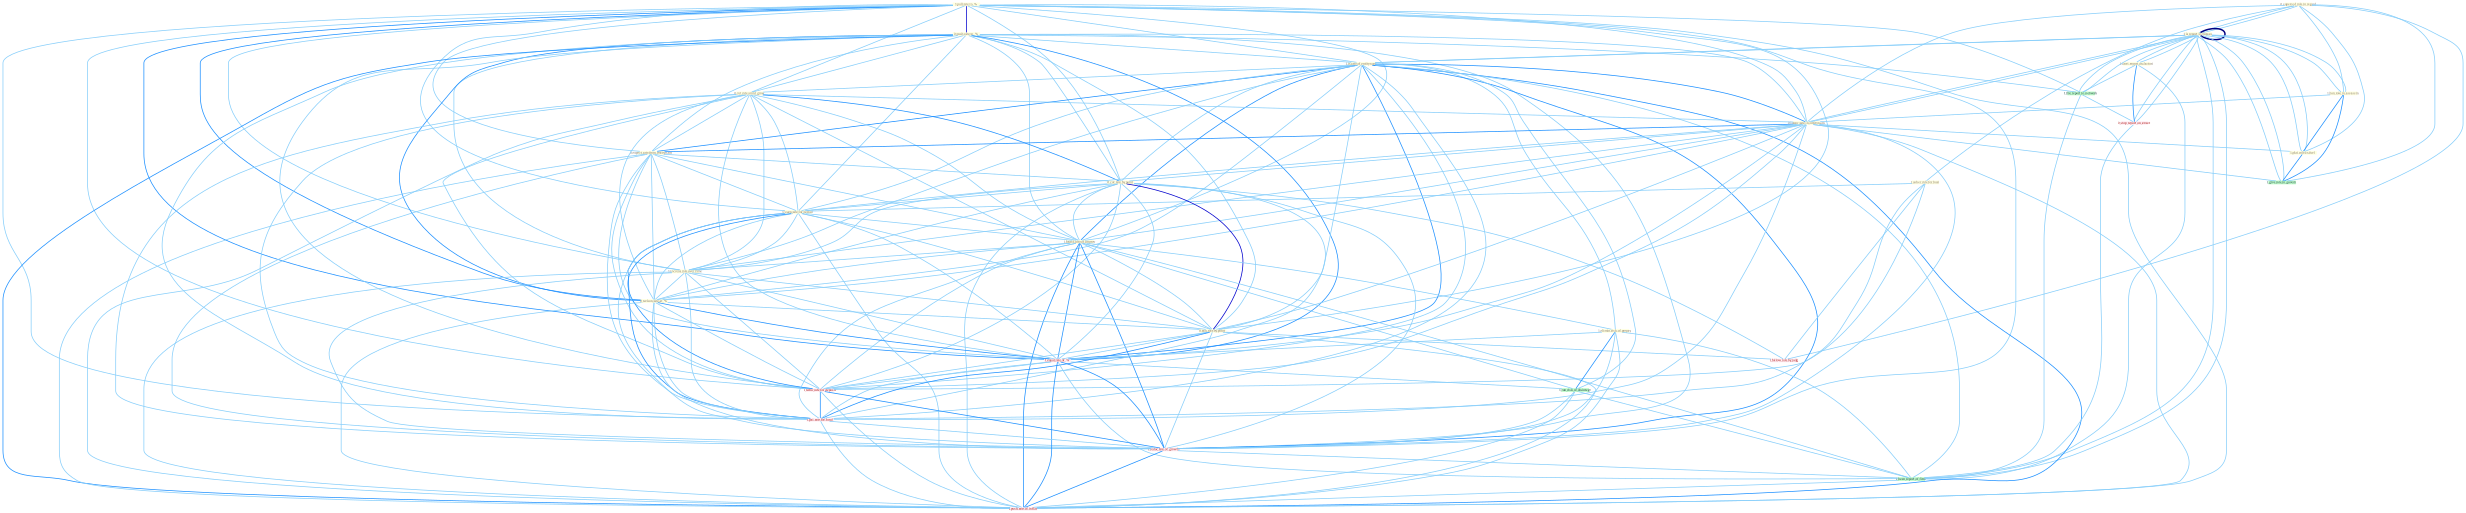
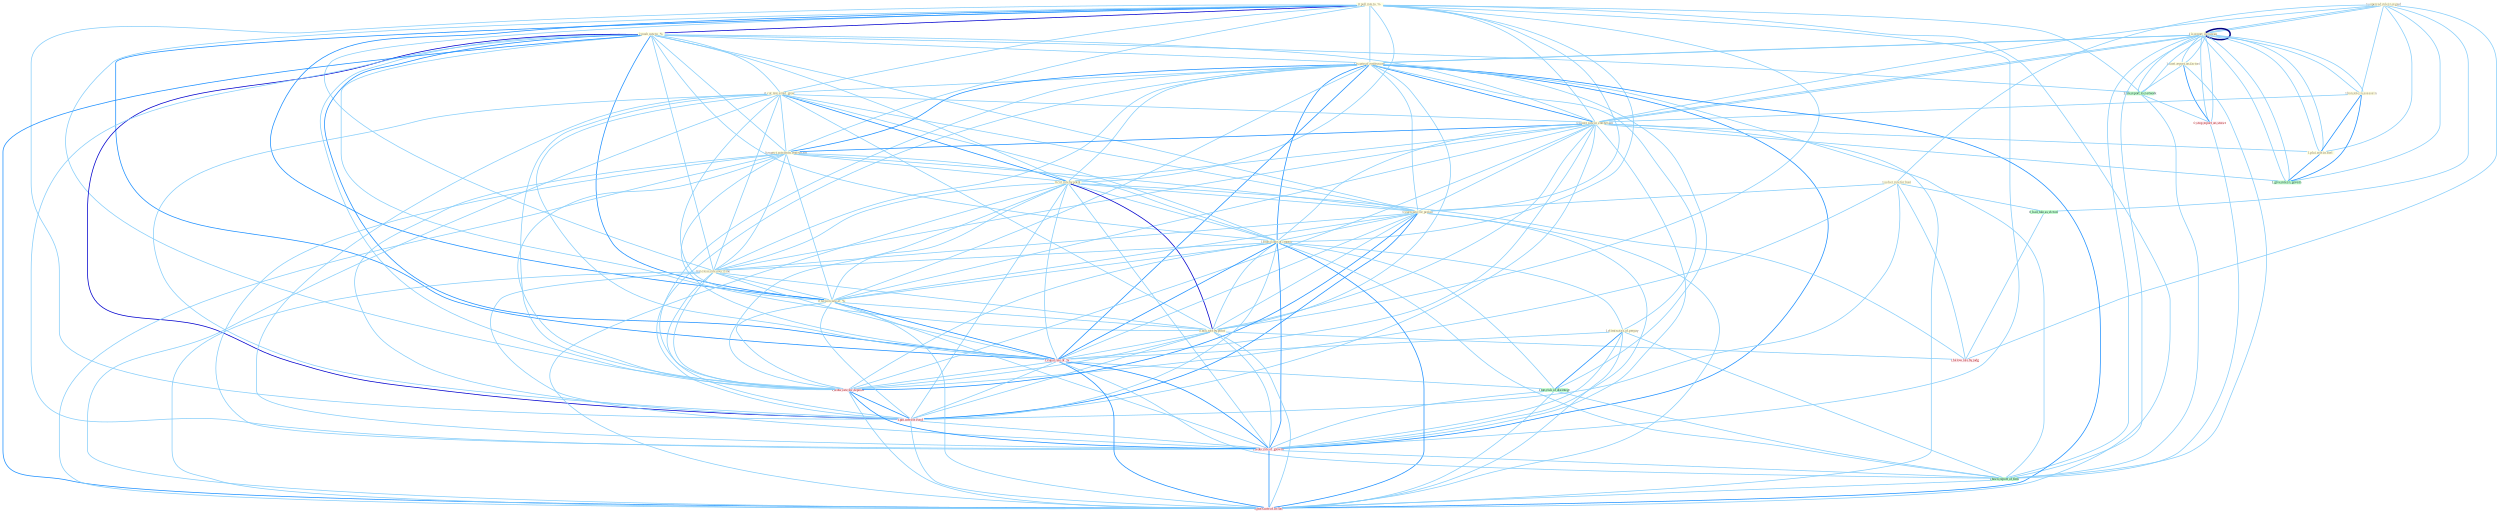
(196, 170) -> (143, 318)
none -> (2044, 212)
(1044, 367) -> (1025, 386)
